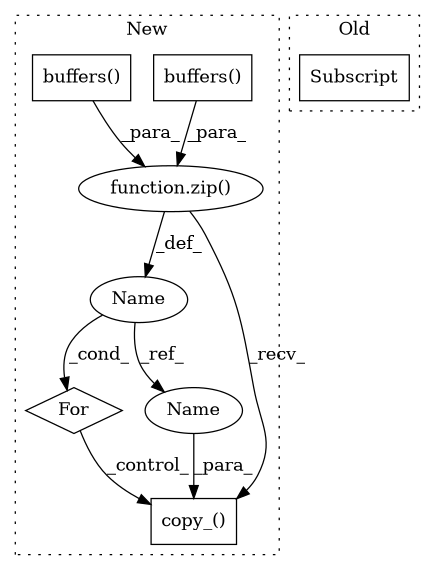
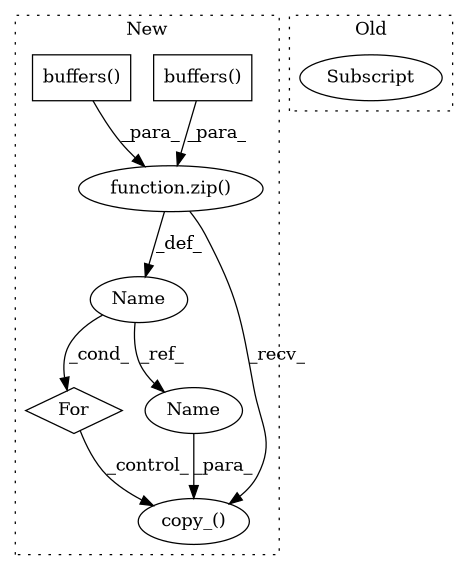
(354, 78) -> (371, 78)
(194, 521) -> (194, 521)
